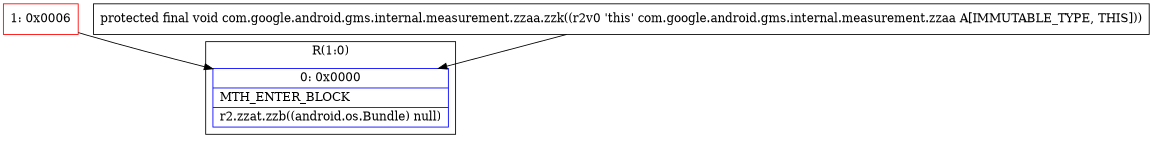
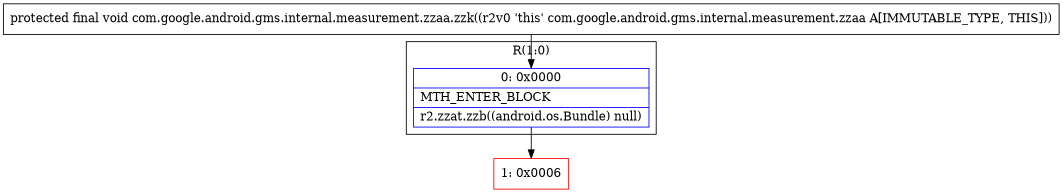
(141, 50) -> (531, 140)
